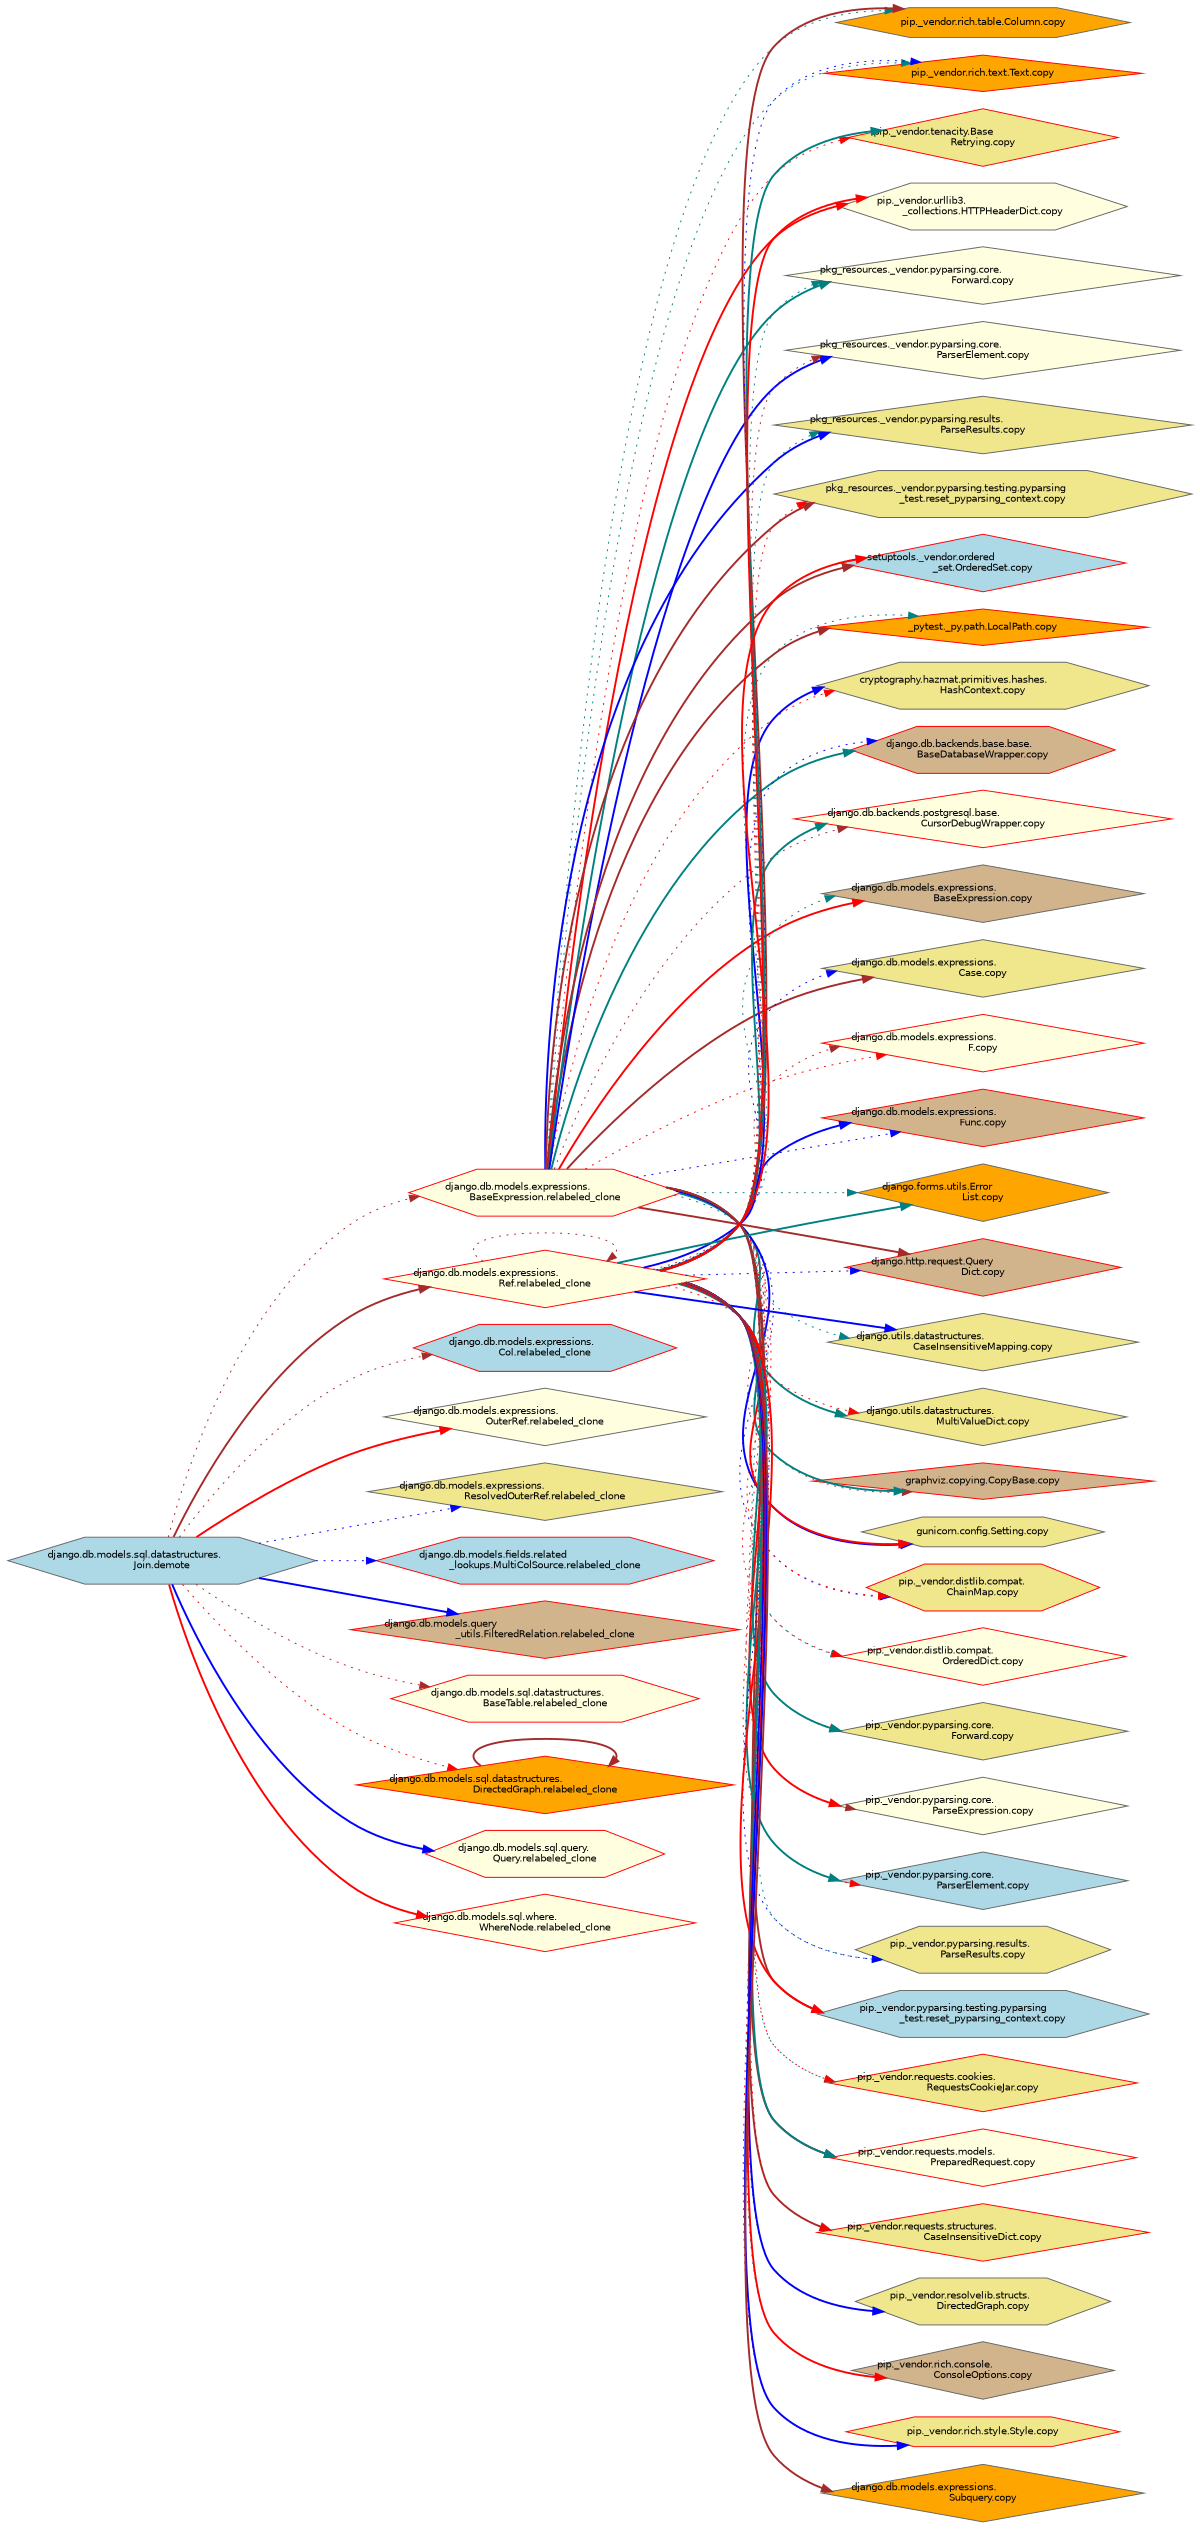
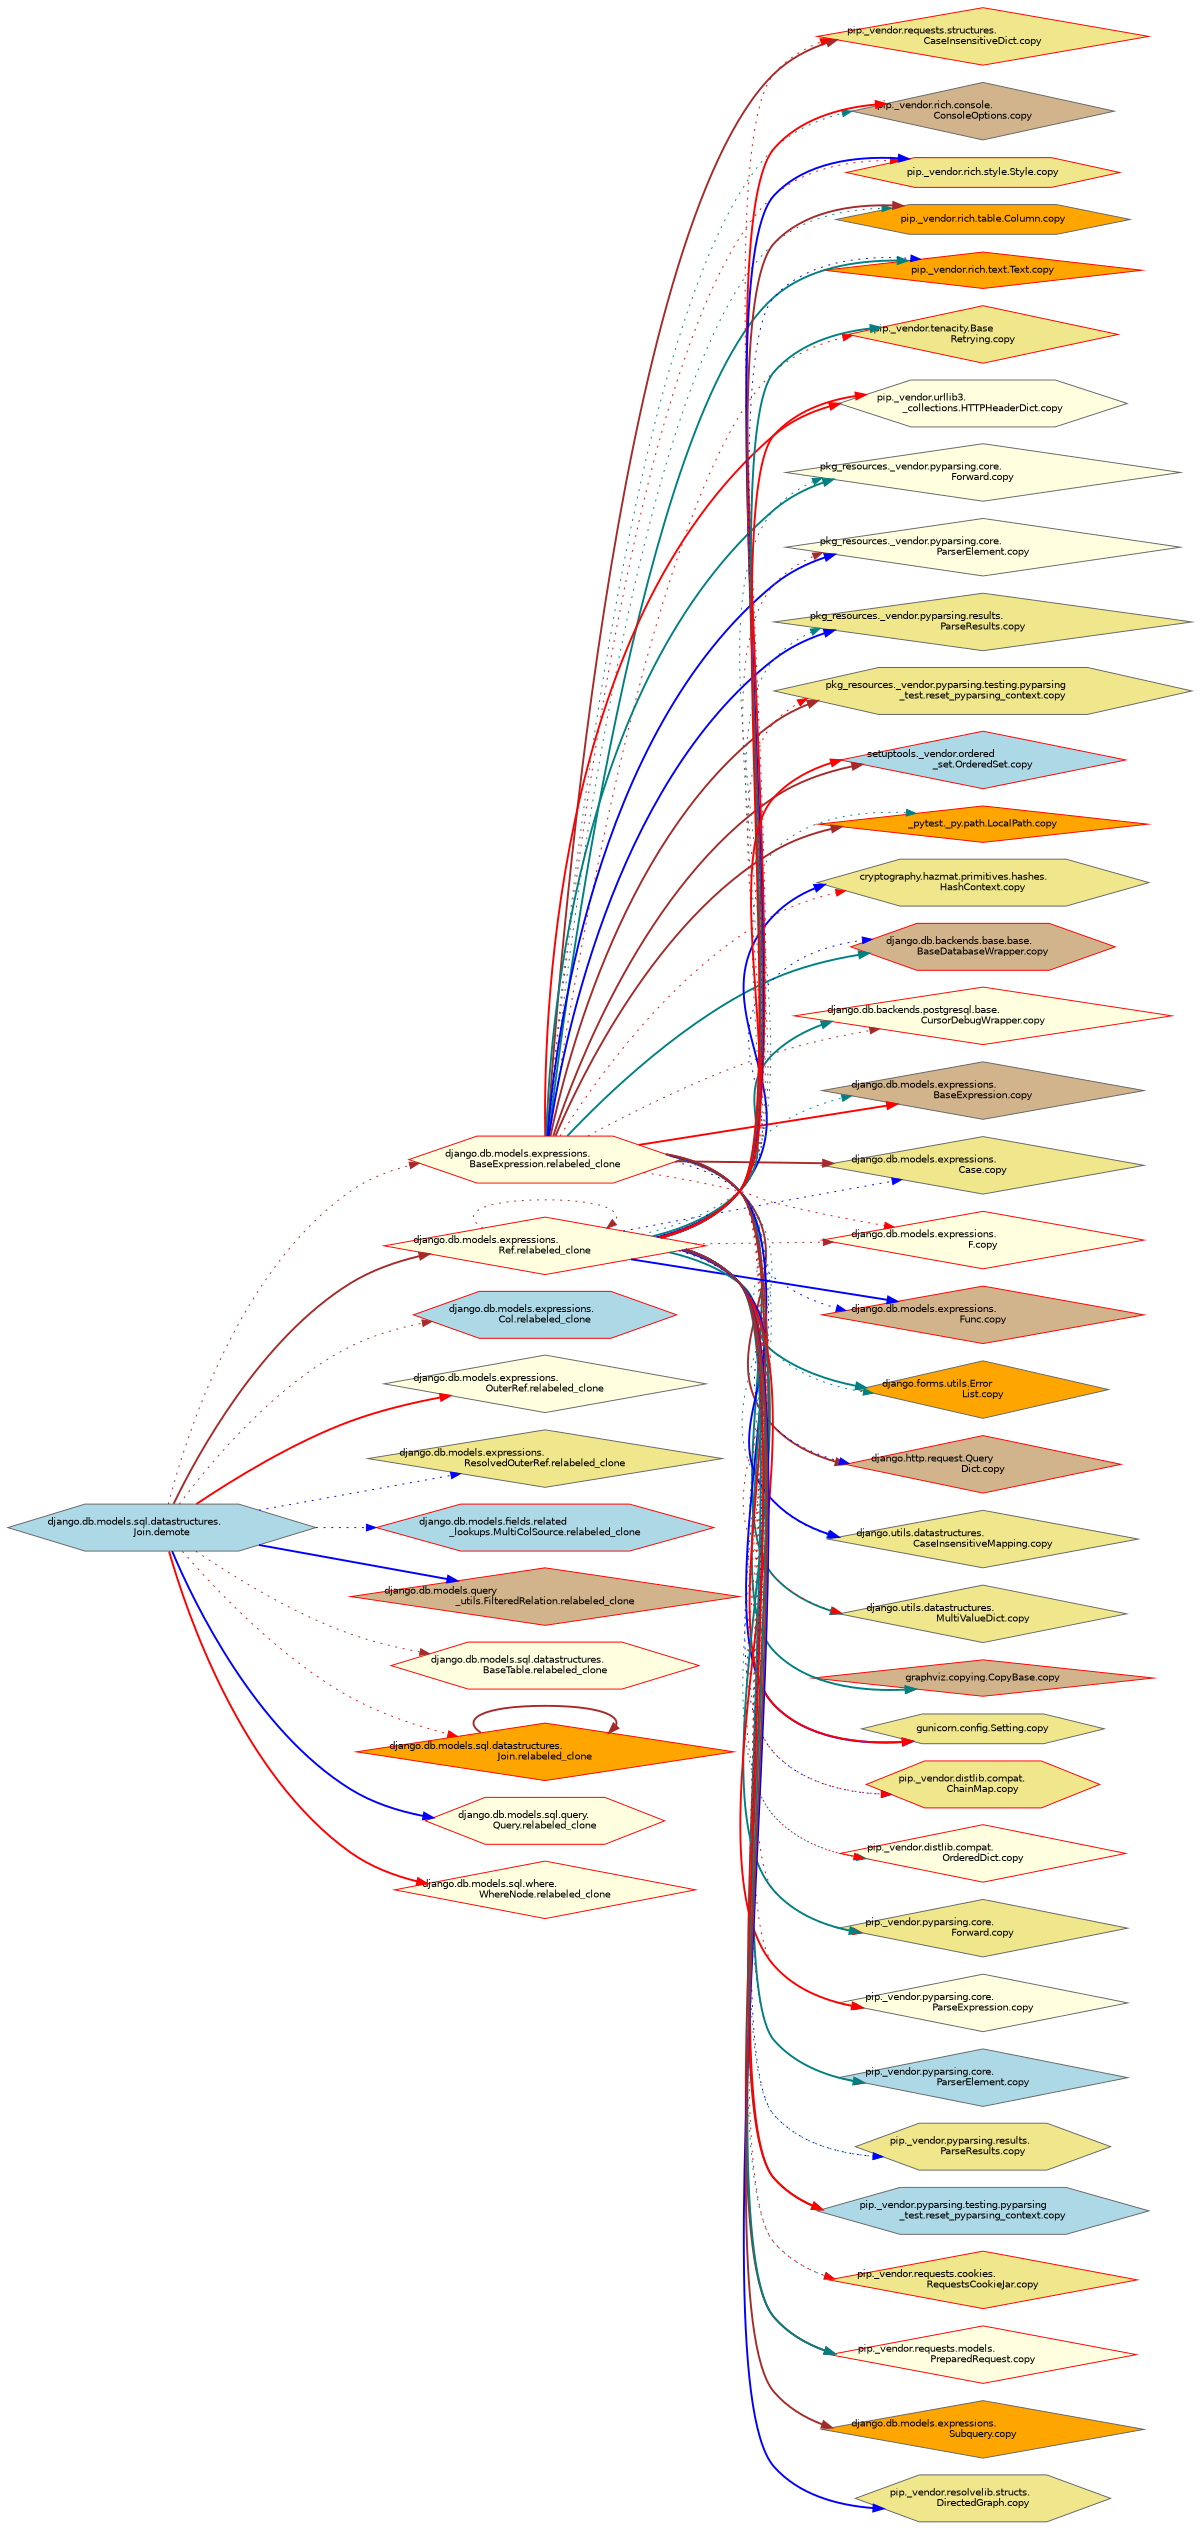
(617, 553) -> (623, 688)
(756, 1760) -> none
(545, 1785) -> (545, 1752)
